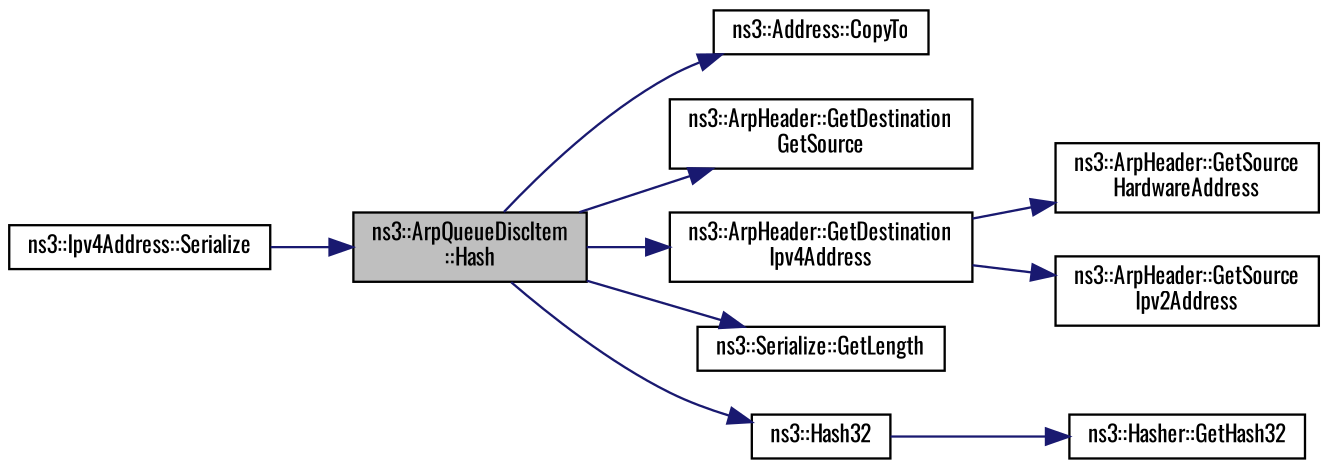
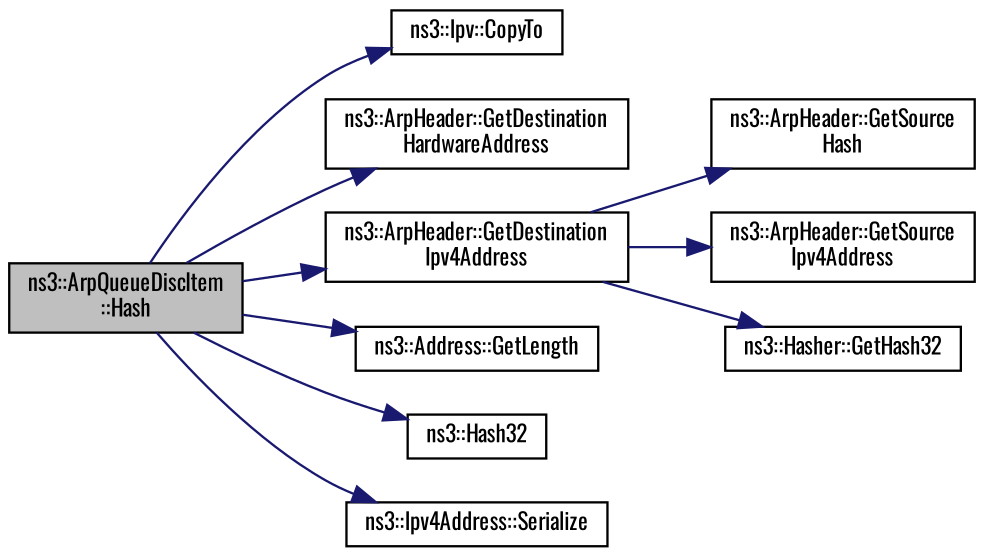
(821, 32) -> (477, 32)
(821, 134) -> (477, 134)
(1187, 178) -> (843, 134)
(300, 247) -> (247, 424)
(1187, 291) -> (843, 247)
(821, 349) -> (477, 349)
(968, 437) -> (671, 301)
